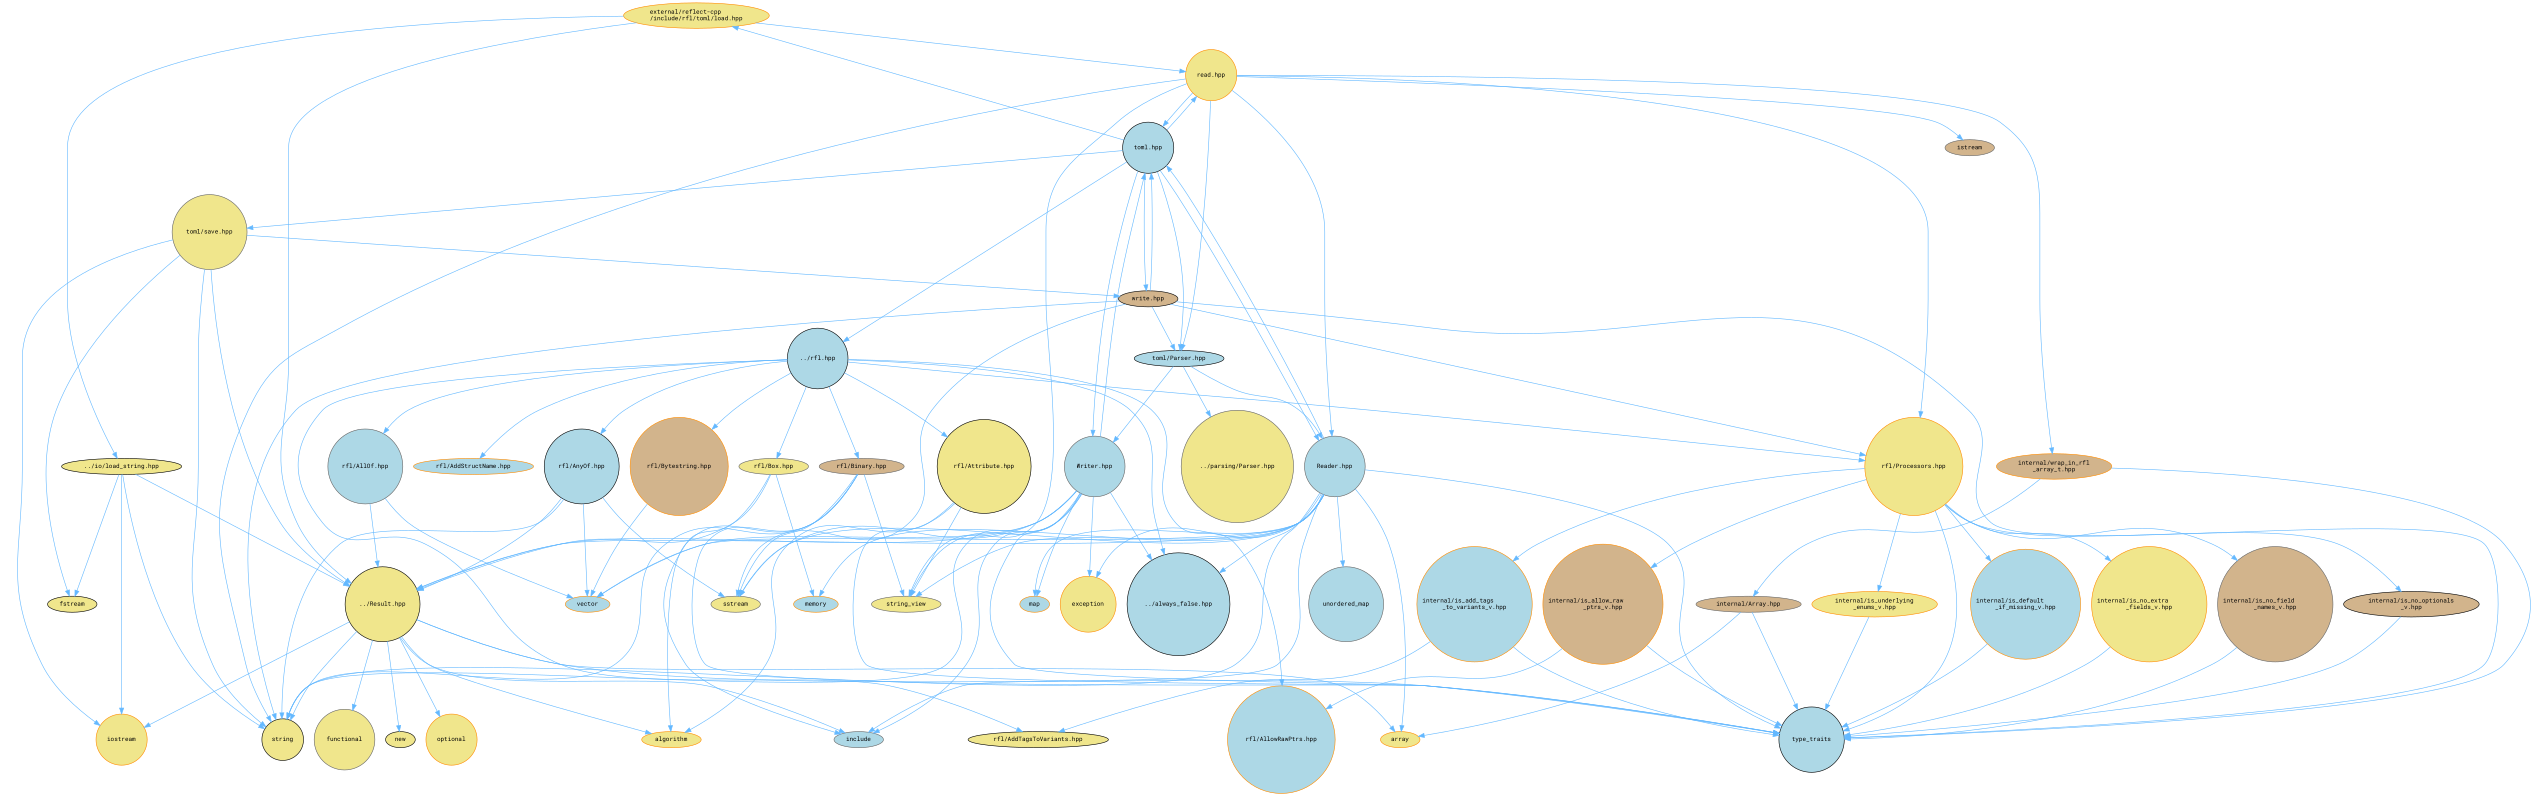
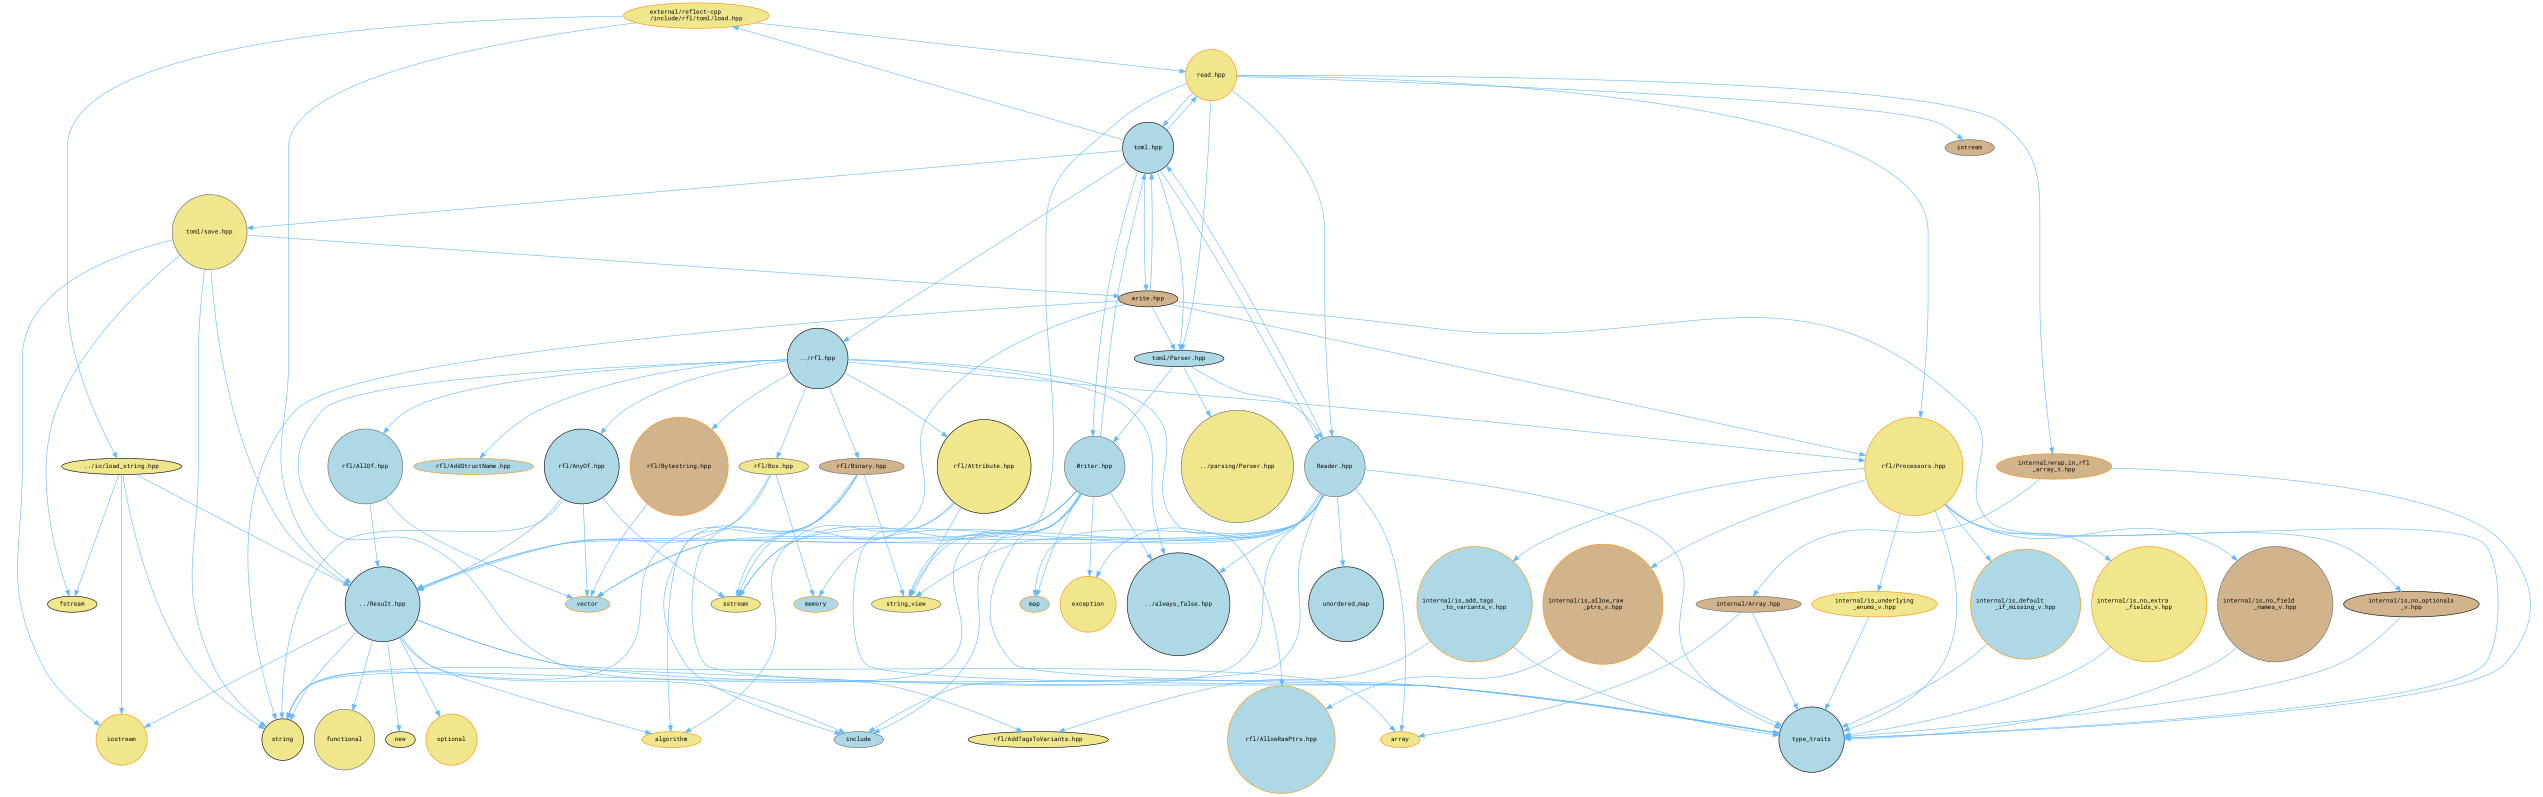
(541, 237) -> none
(383, 604) -> (383, 604)
(1346, 604) -> (1346, 604)
